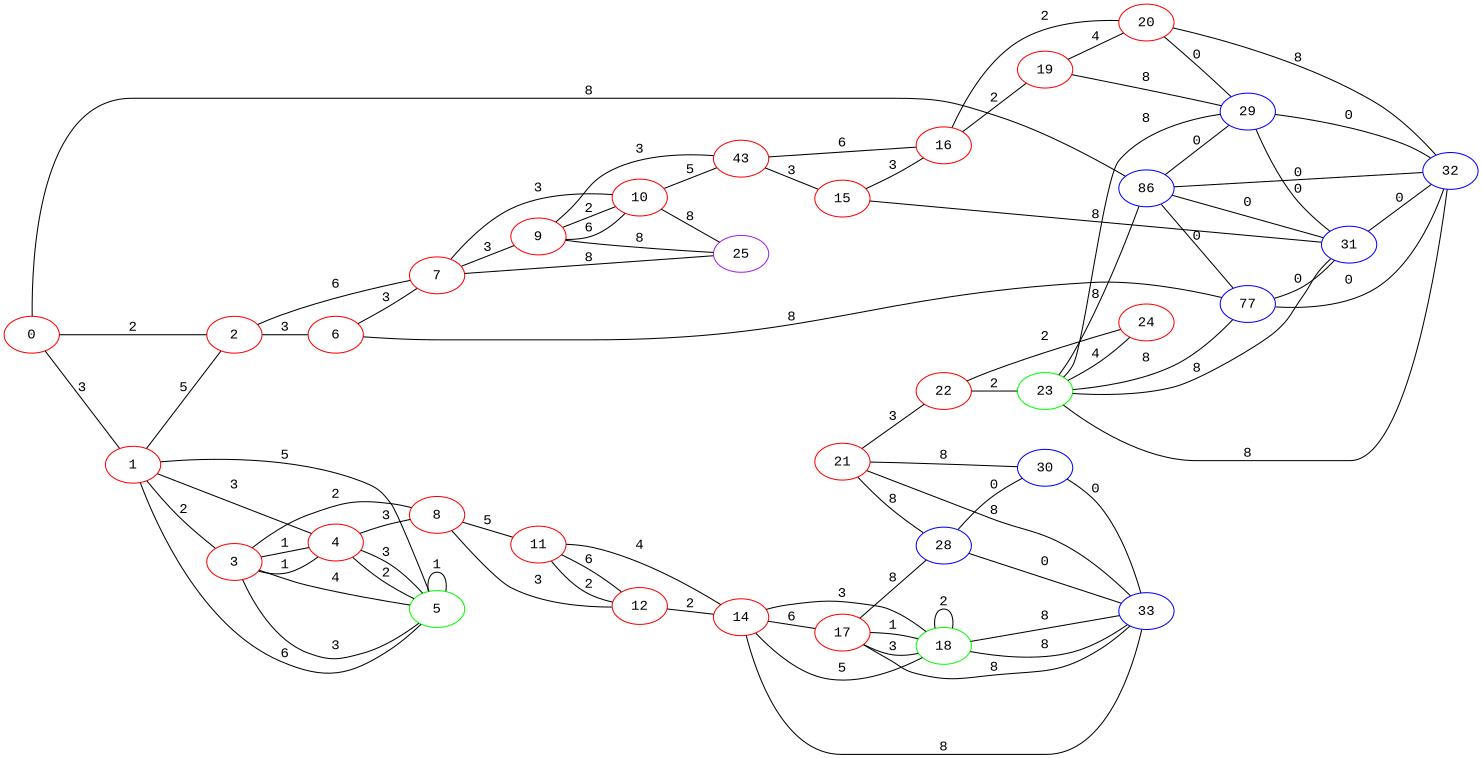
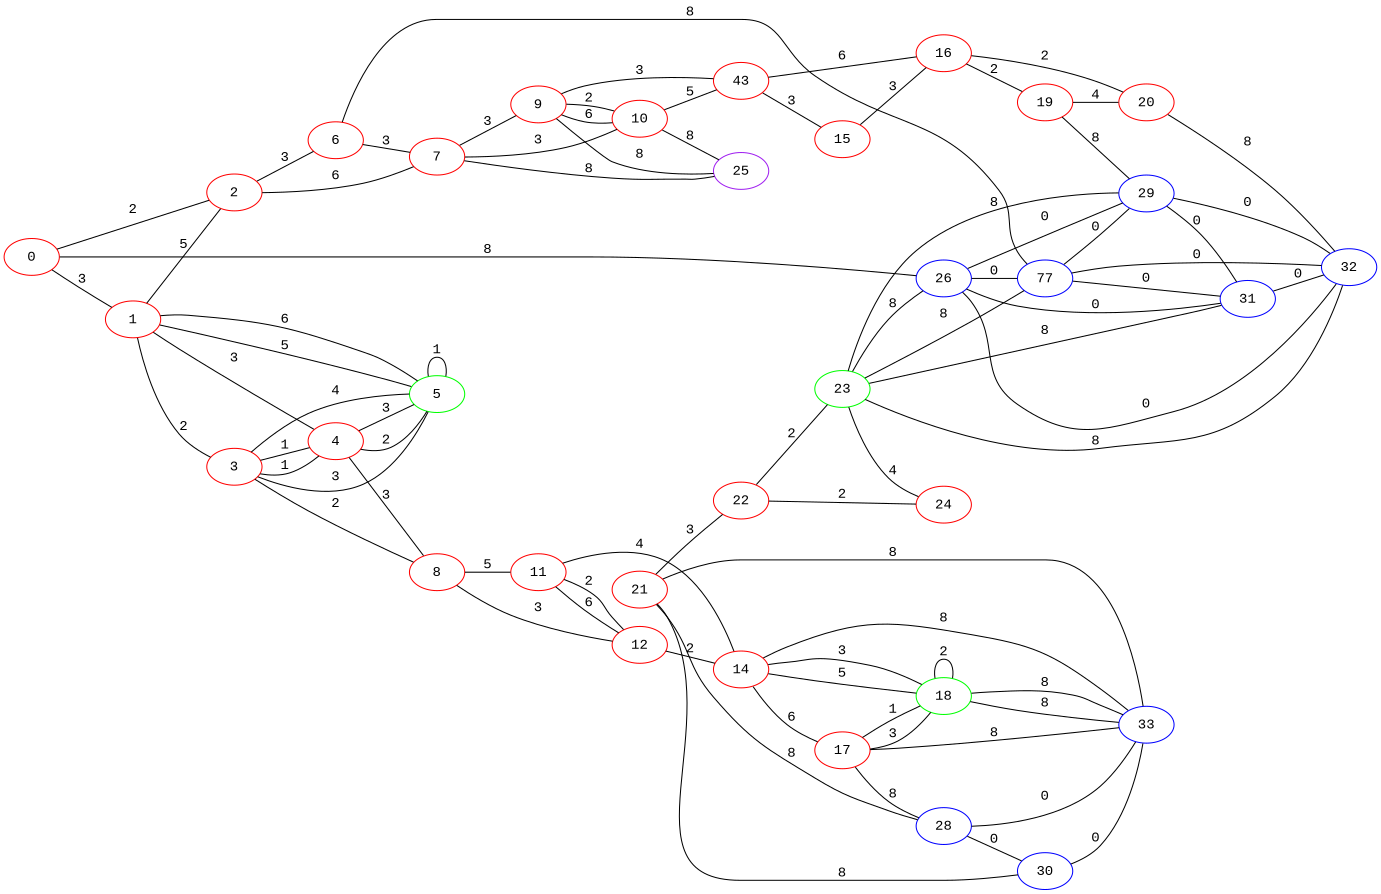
(1198, 66) -> (1097, 237)
(1146, 188) -> (944, 278)
(1084, 221) -> none
